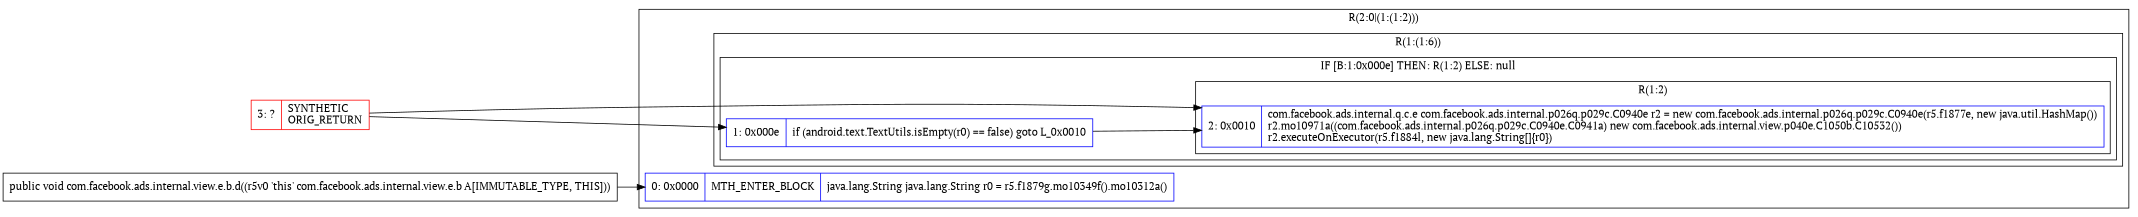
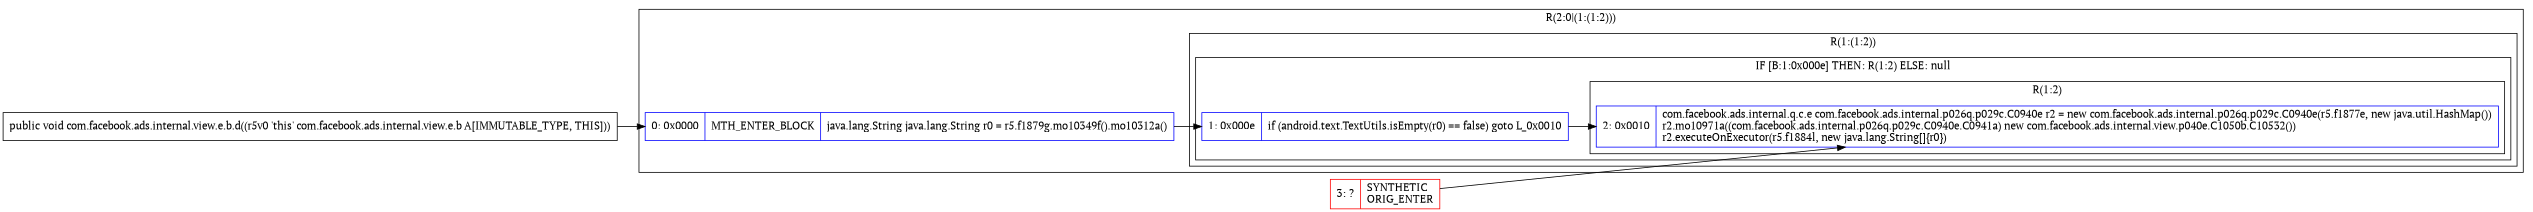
(1418, 42) -> (1853, 42)
(325, 120) -> (1400, 200)
(544, 122) -> (1184, 127)
